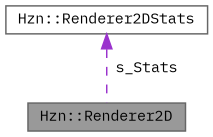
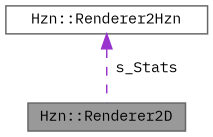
(107, 20) -> (107, 20)
